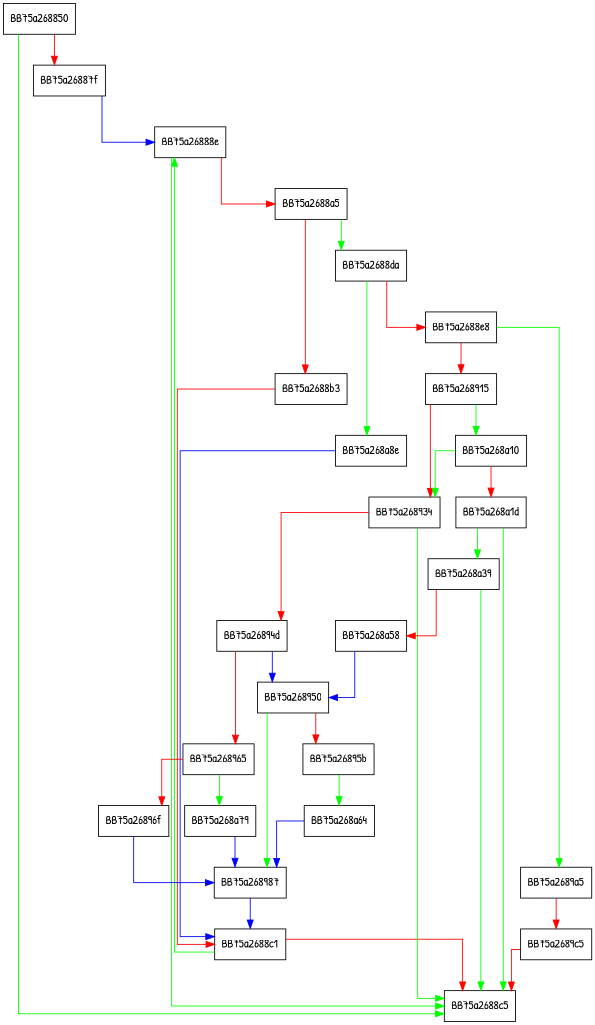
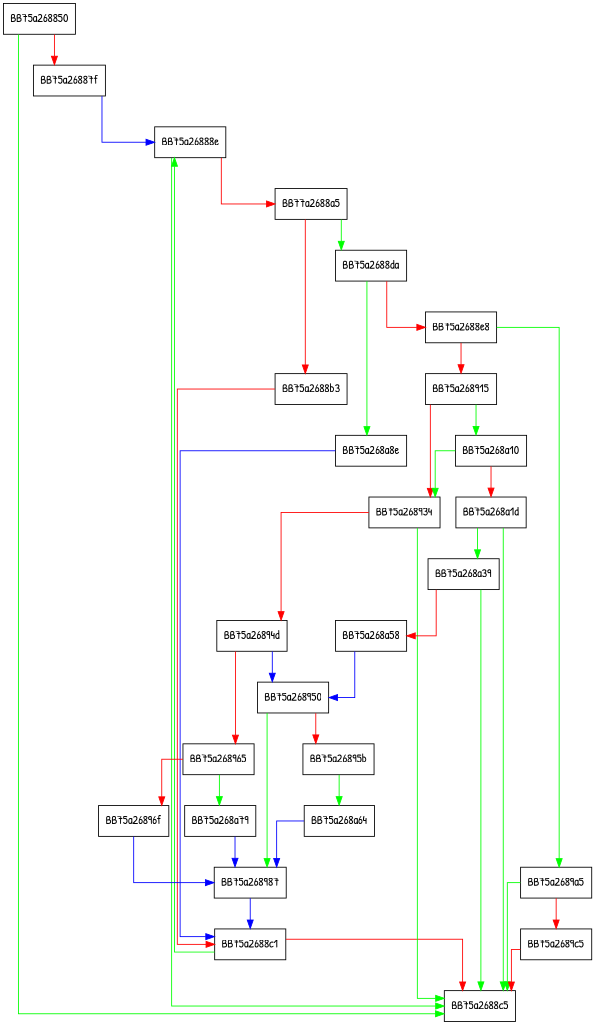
(311, 204) -> (311, 204)
none -> (507, 926)
